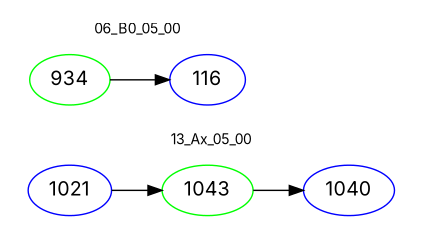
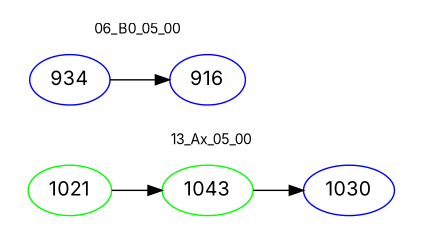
(70, 80) -> (70, 80)
(208, 80) -> (208, 80)
(70, 190) -> (70, 190)
(349, 190) -> (349, 190)
